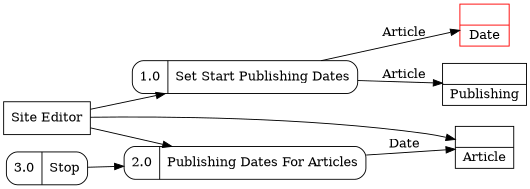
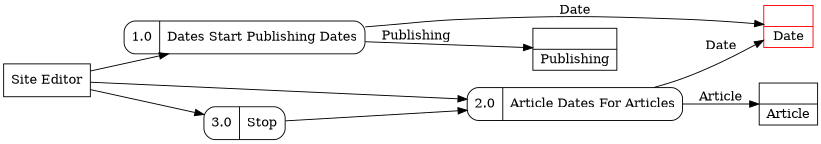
(404, 33) -> (575, 10)
none -> (706, 69)
(404, 75) -> (416, 36)
(263, 77) -> (262, 37)
(269, 120) -> (143, 101)
(404, 144) -> (721, 97)
(263, 162) -> (593, 104)
